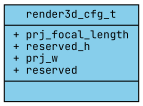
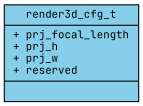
(52, 47) -> (36, 47)
